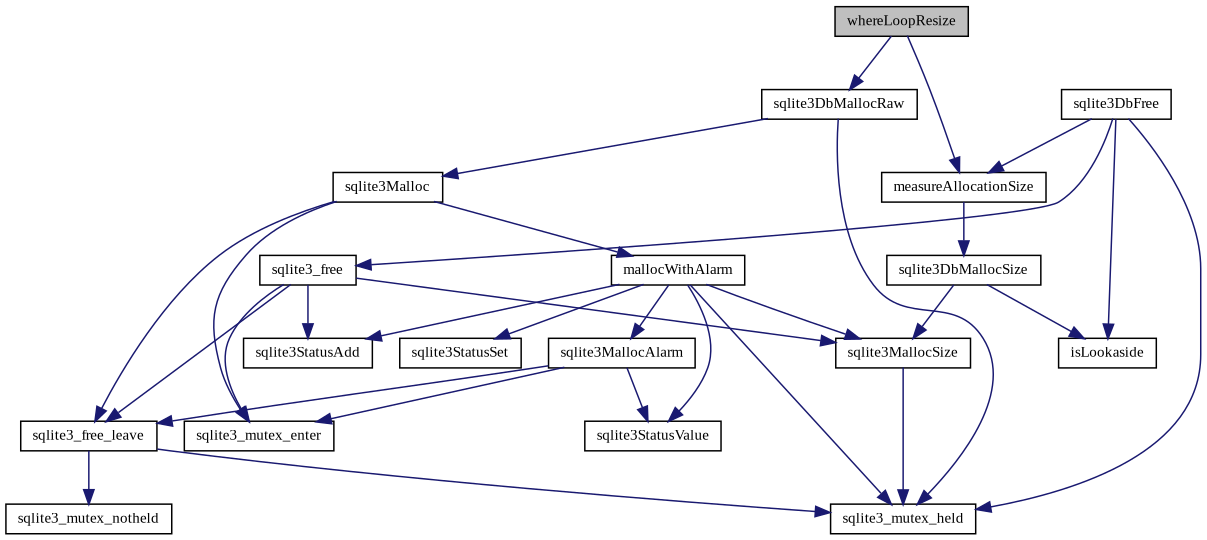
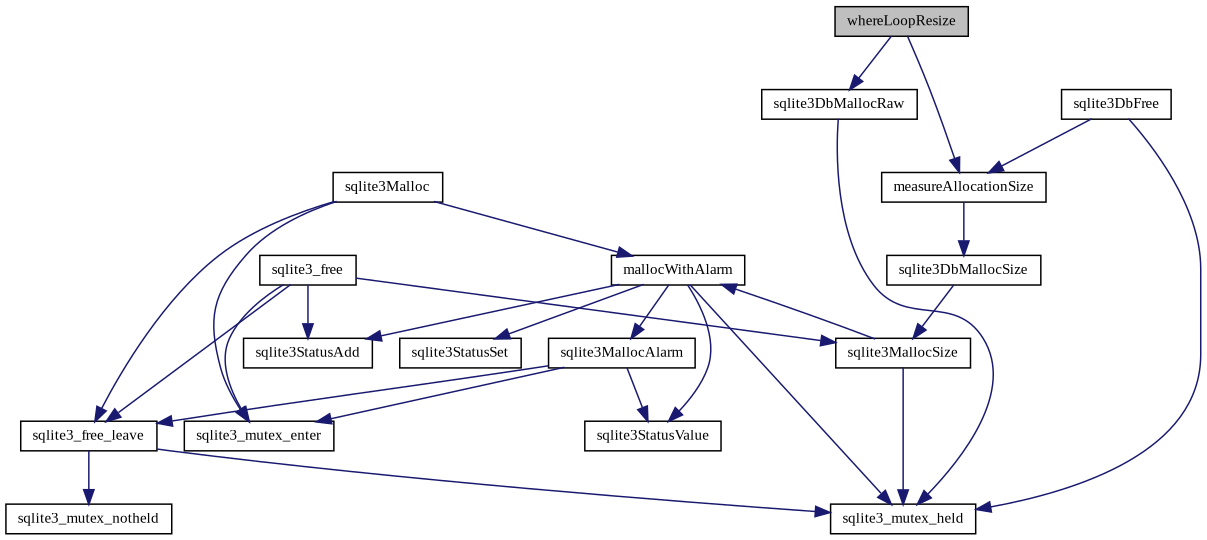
(613, 146) -> none
(766, 236) -> none
(776, 310) -> (806, 313)
(1107, 353) -> none
